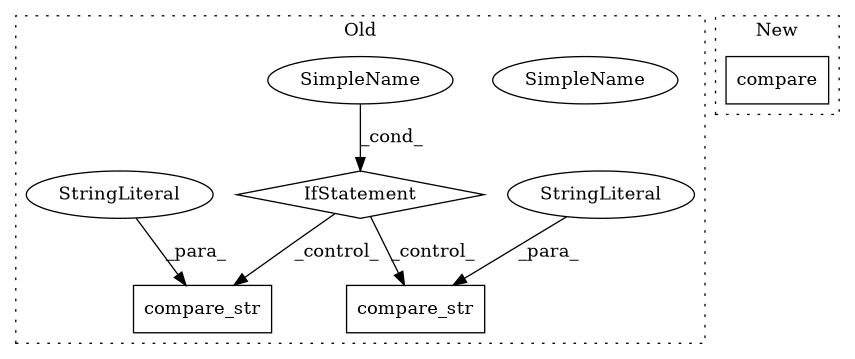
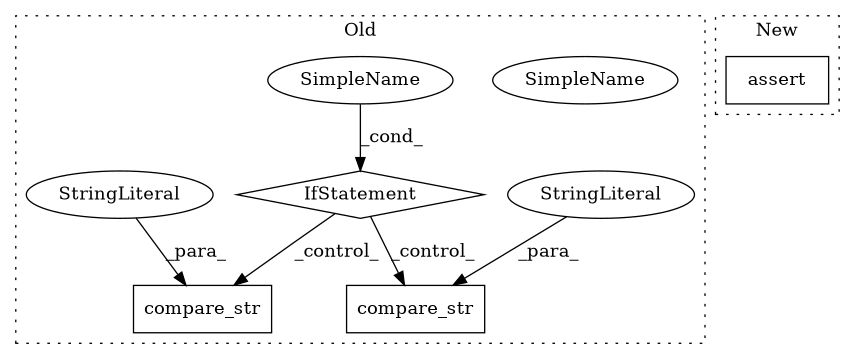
(777, 80) -> (777, 80)
